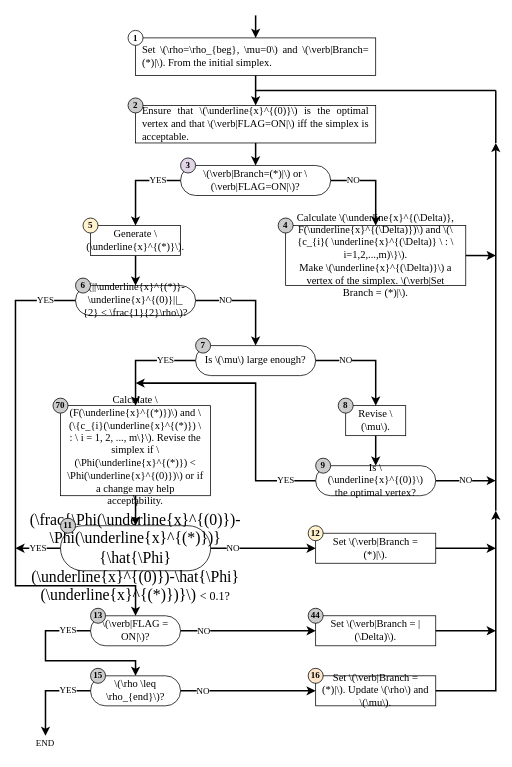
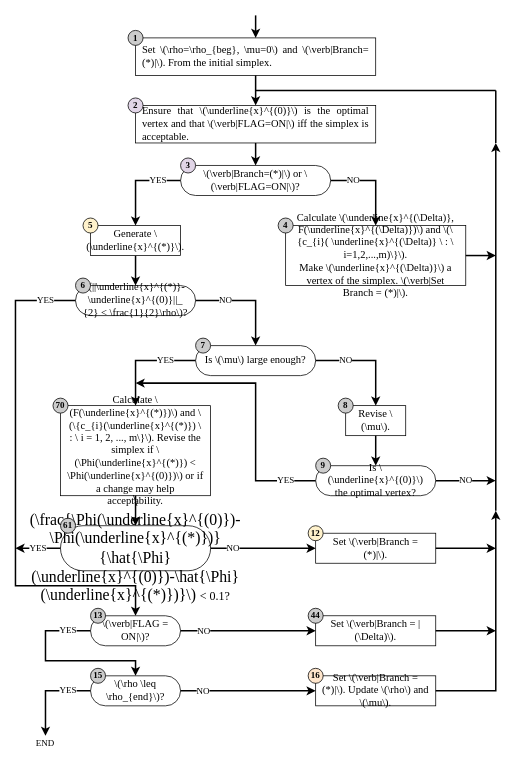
(135, 38) -> (135, 38)
(135, 105) -> (135, 105)
(68, 525) -> (68, 525)
